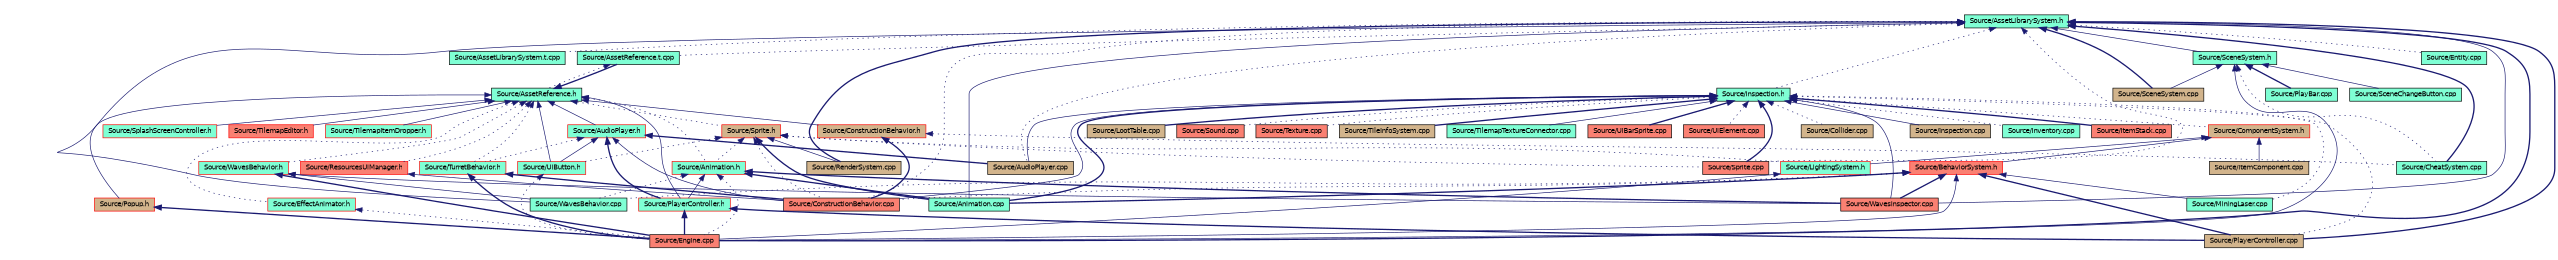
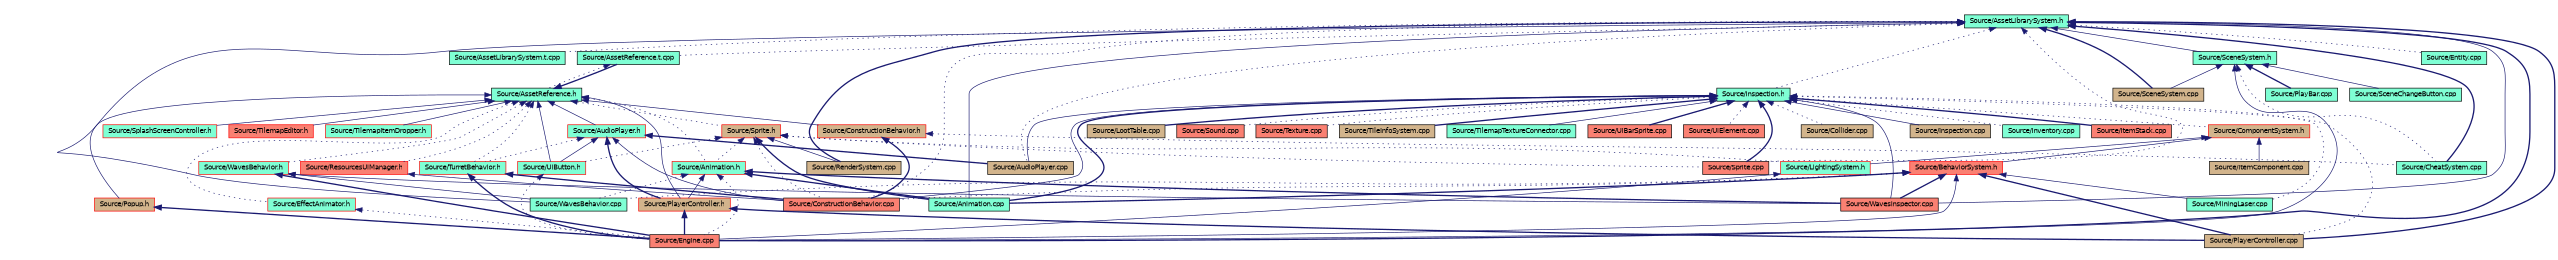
(685, 205) -> (685, 205)
